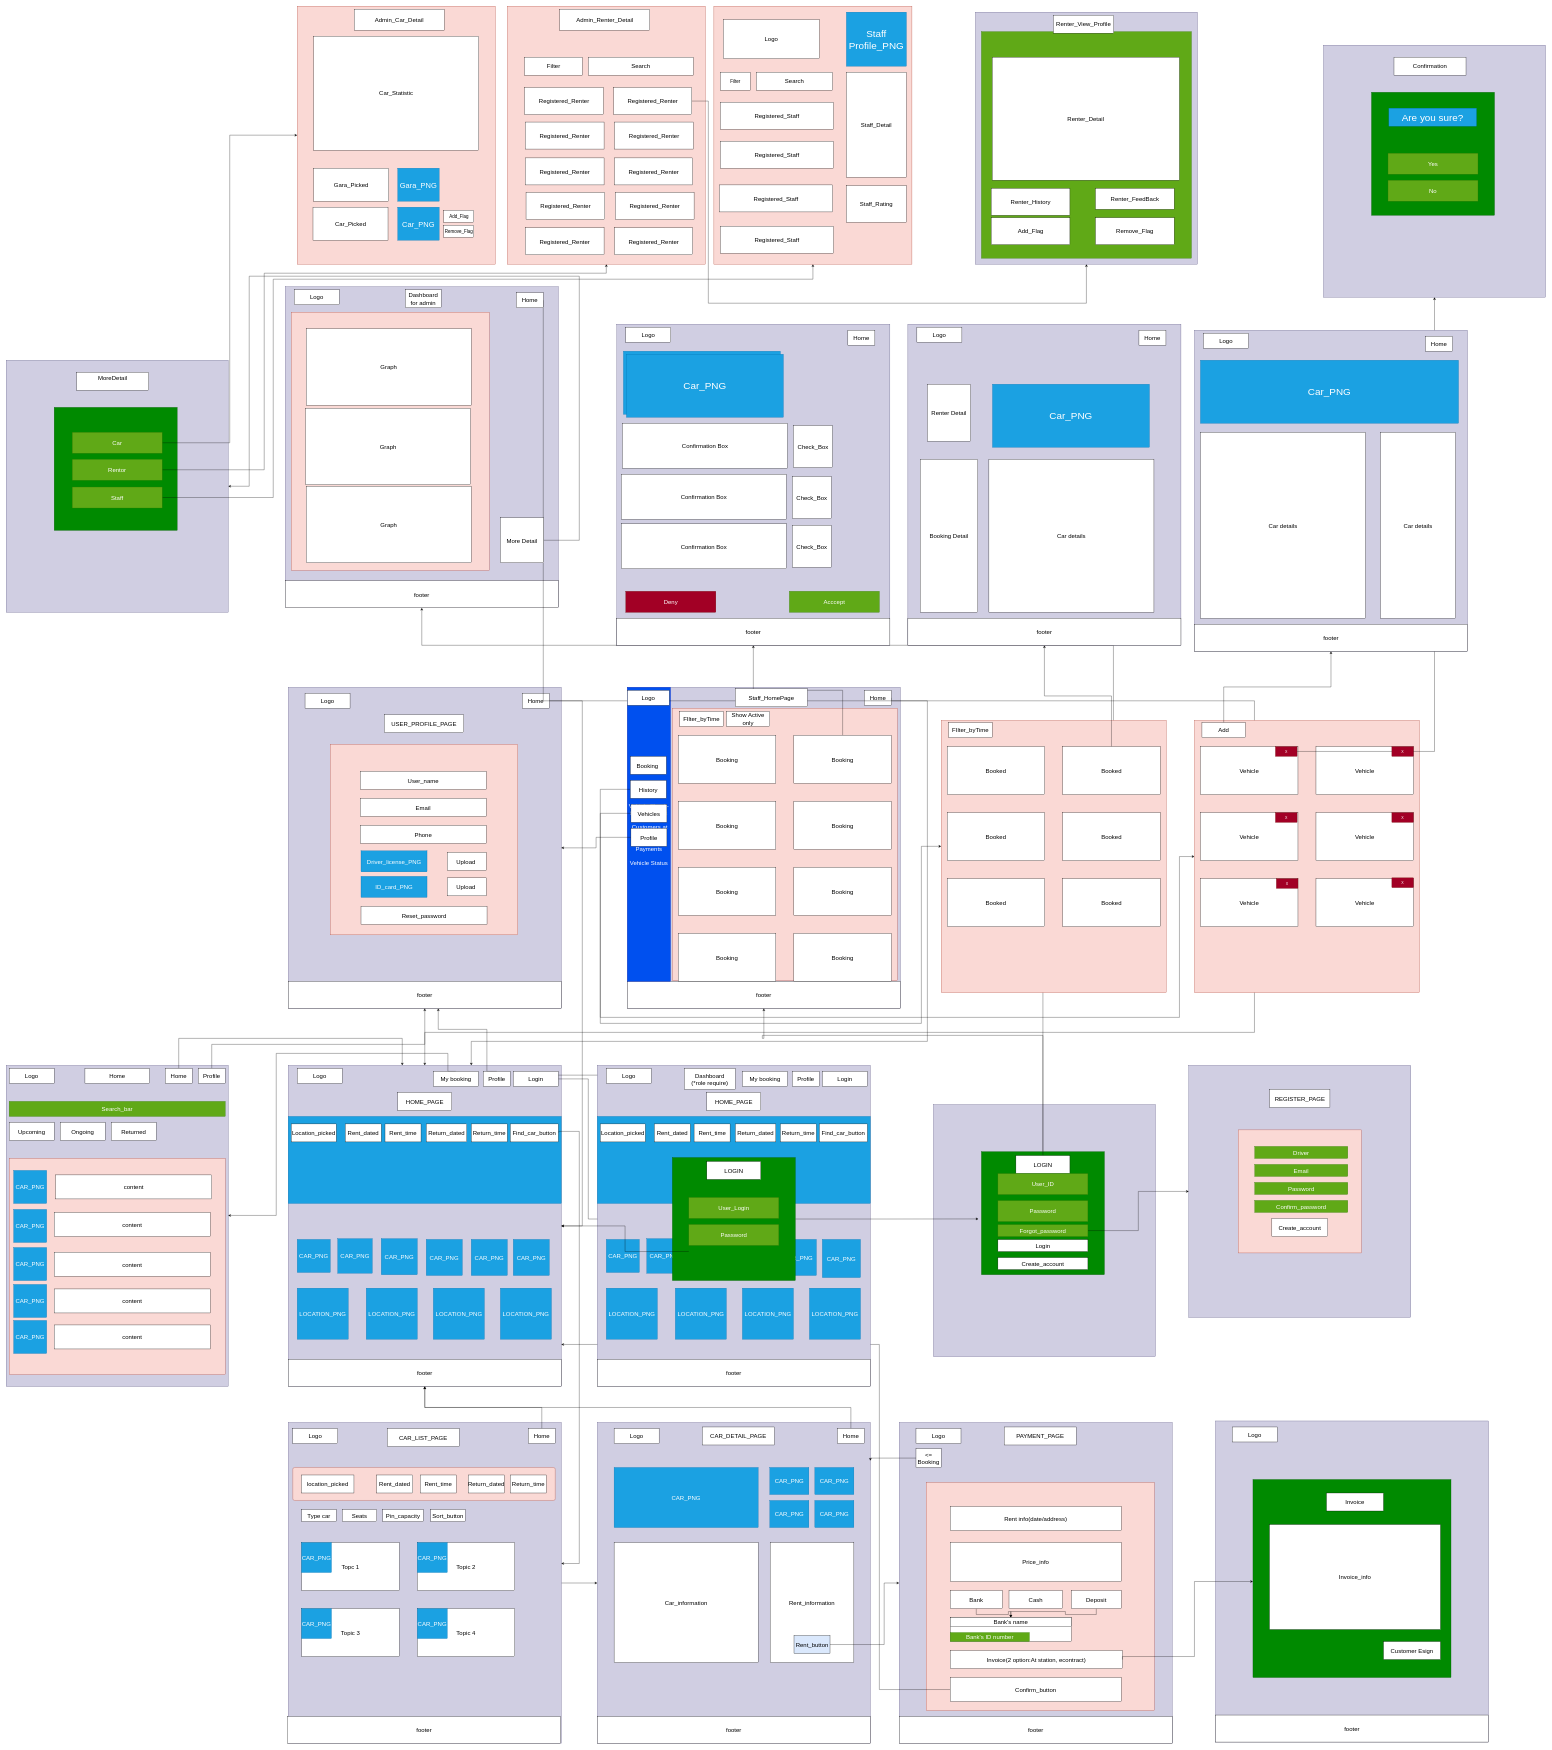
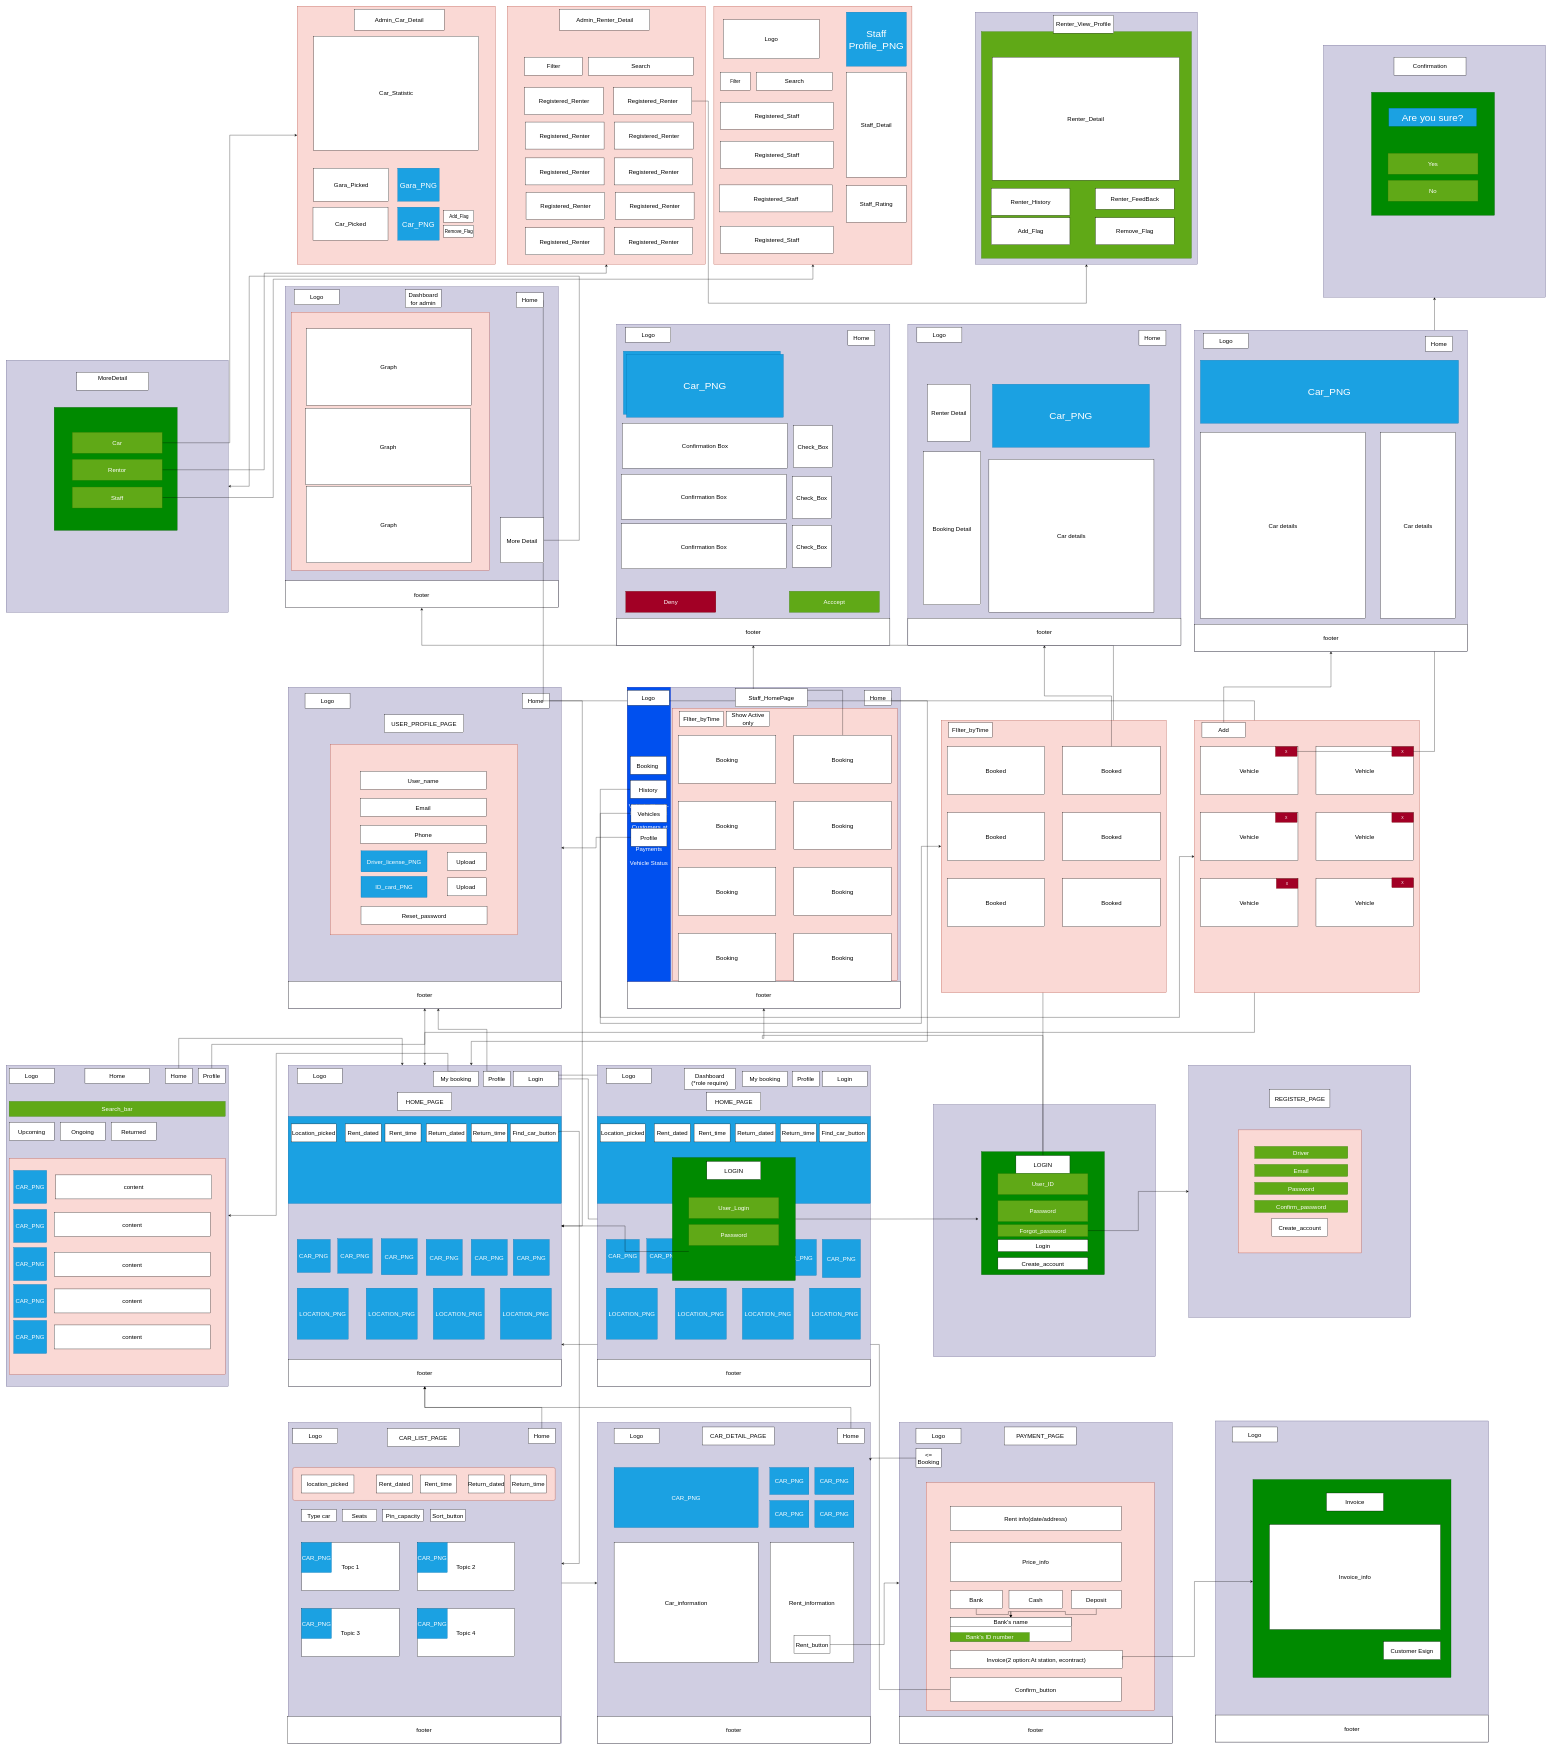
(949, 536) -> (952, 528)
(812, 1644) -> (812, 1644)
